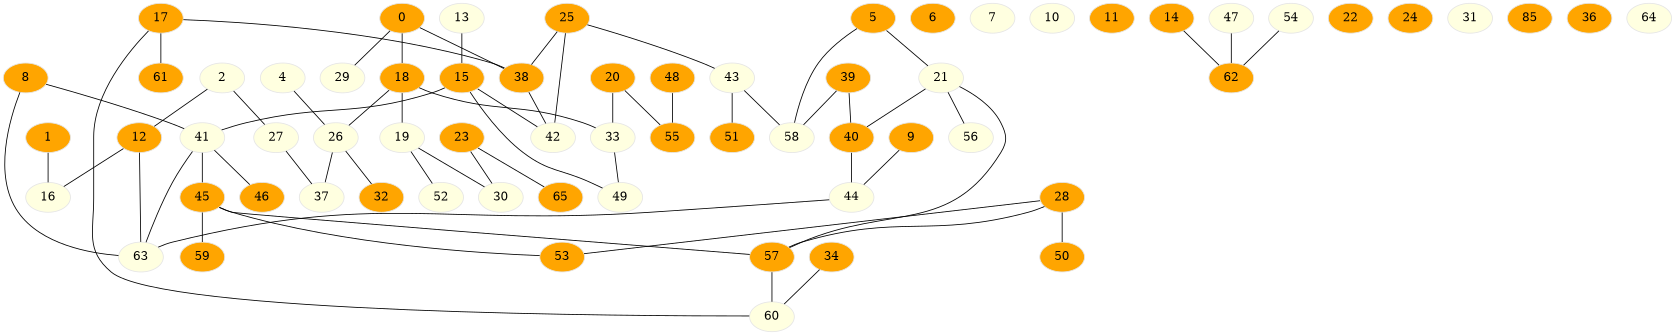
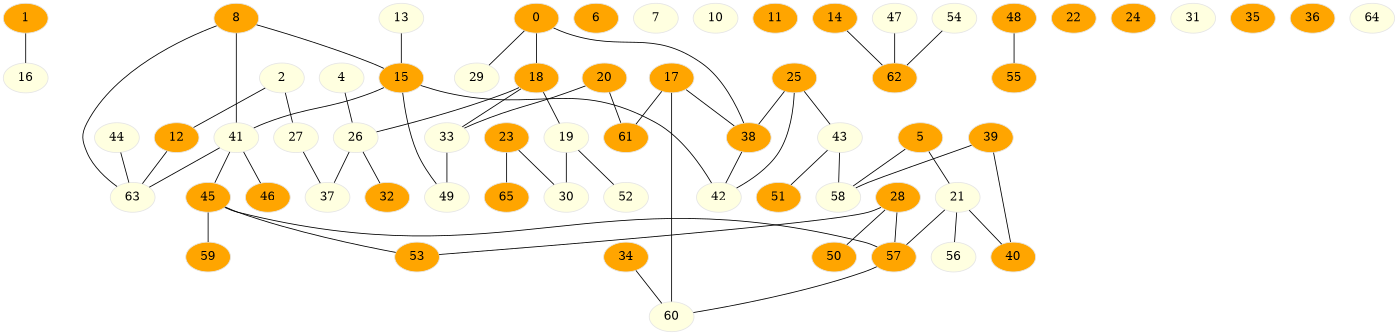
(1530, 18) -> (1253, 18)
none -> (321, 45)
(643, 108) -> (617, 112)
(911, 138) -> none
(100, 164) -> none
(852, 168) -> none
